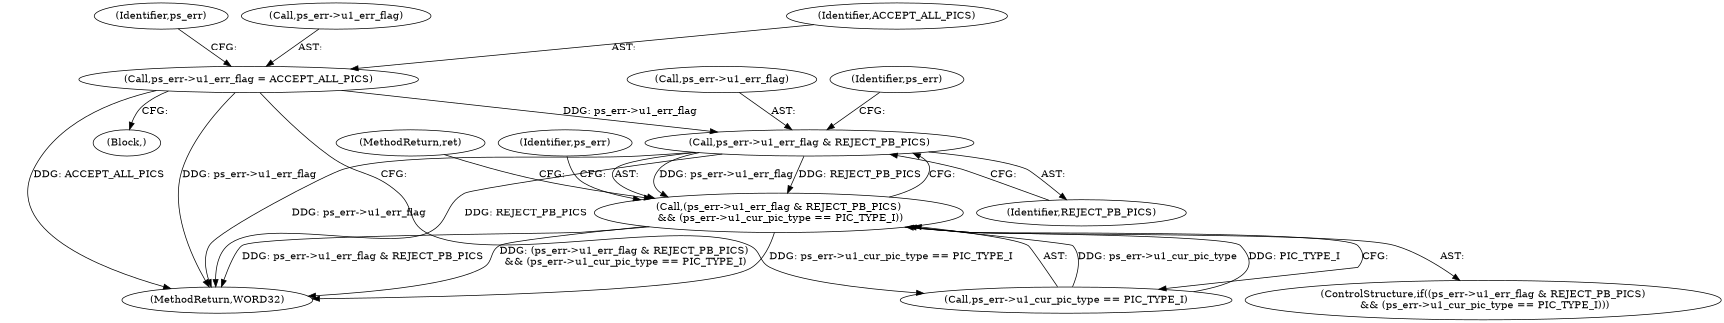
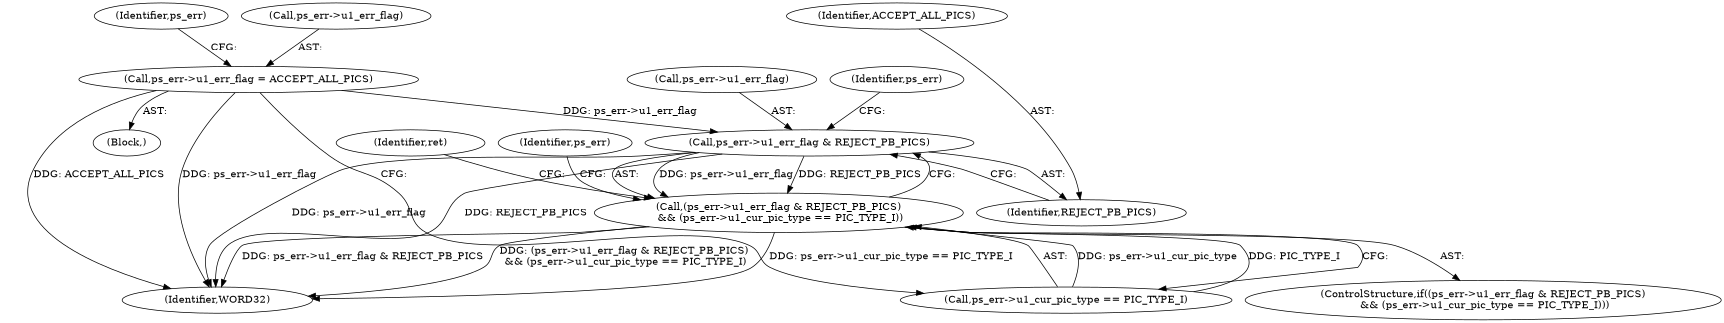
(586, 46) -> (1013, 98)
(157, 111) -> (157, 111)
(411, 143) -> (411, 143)
(217, 300) -> (217, 300)
